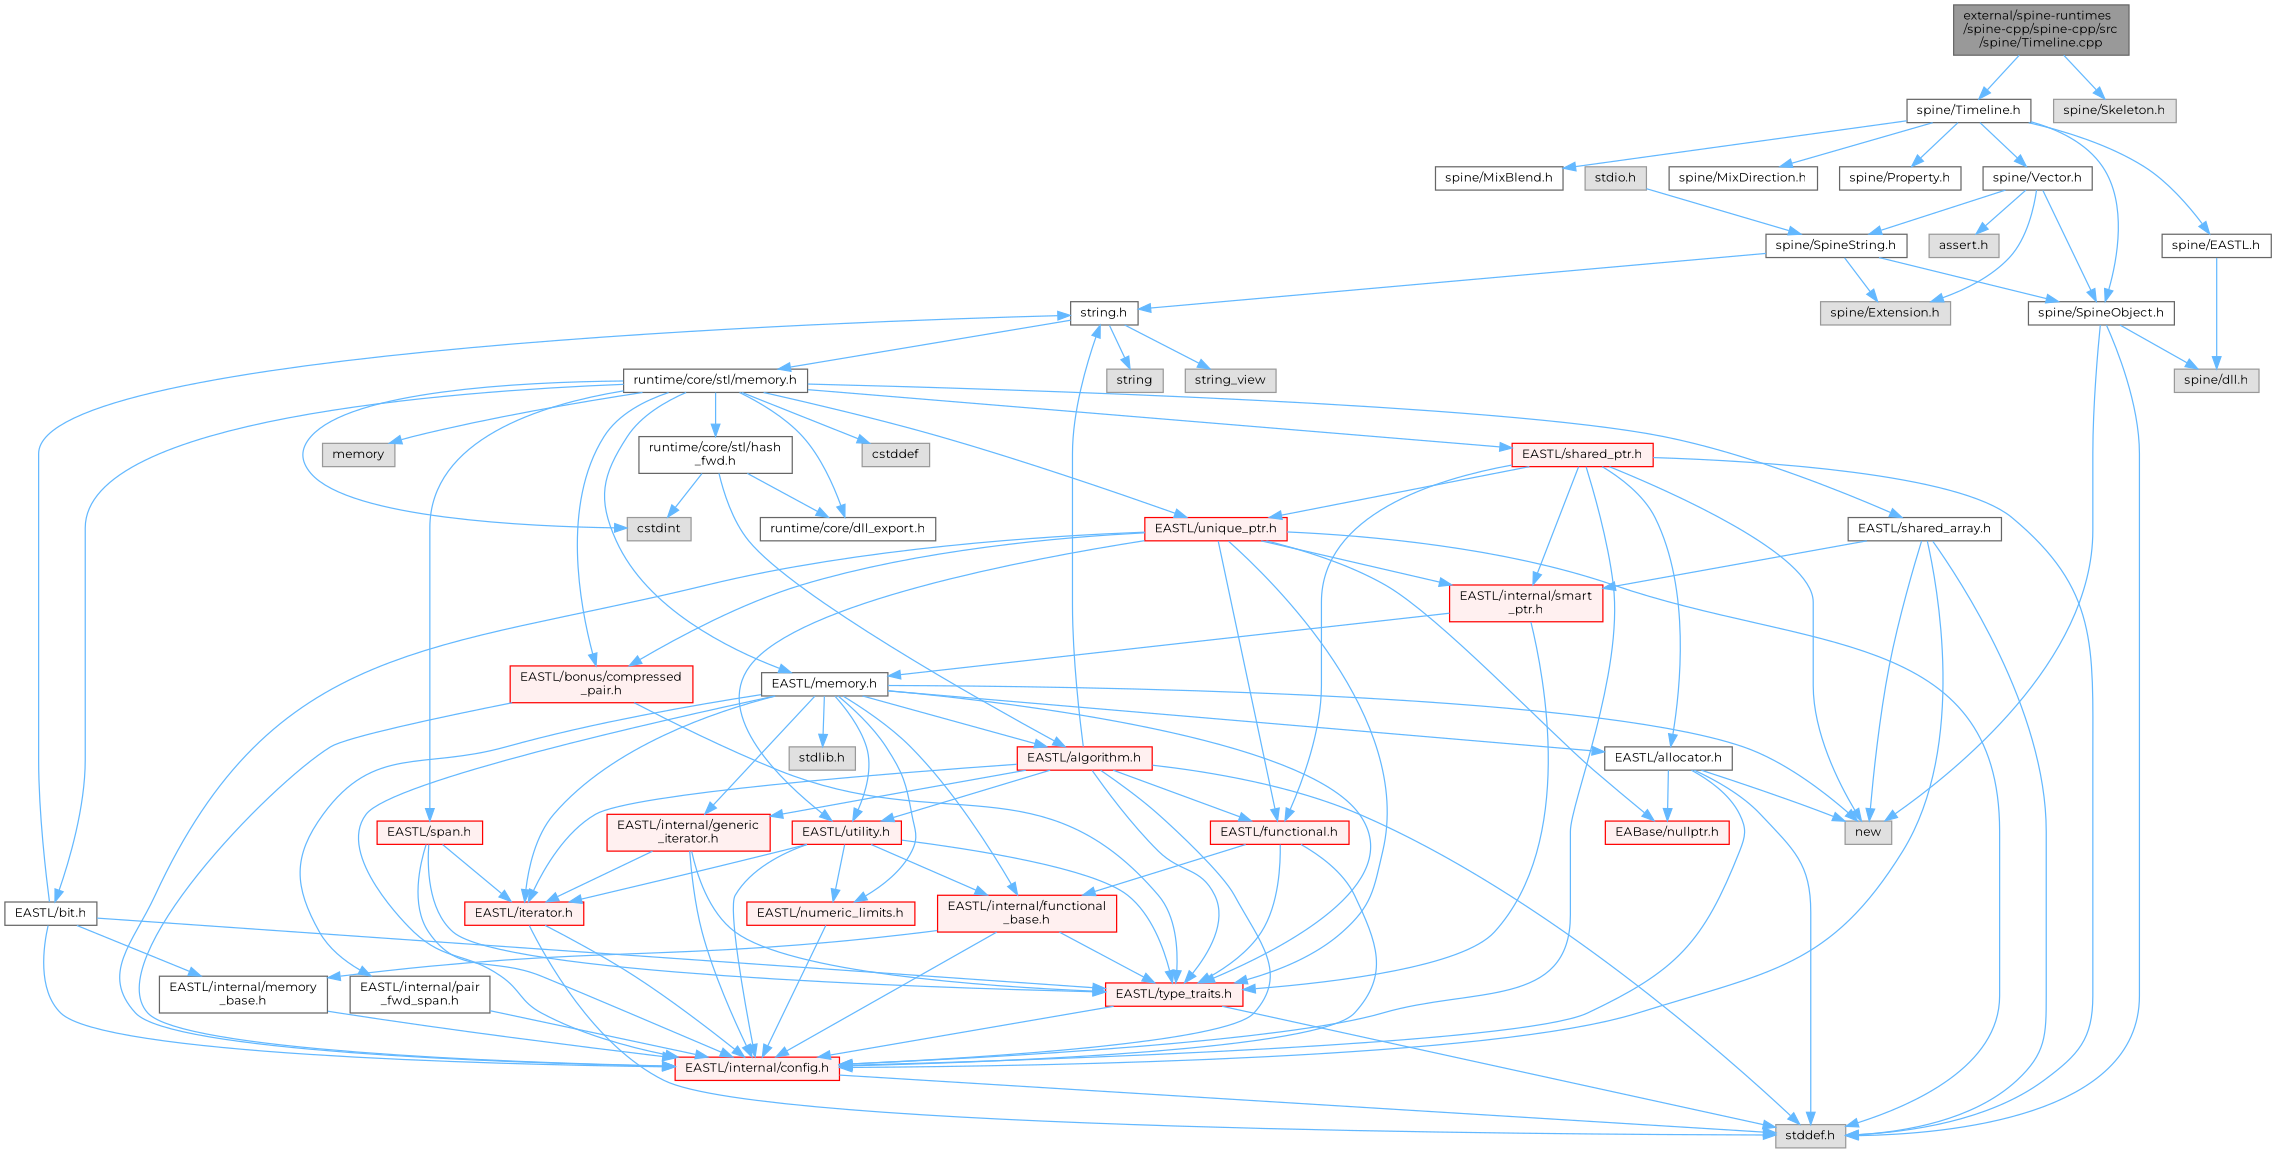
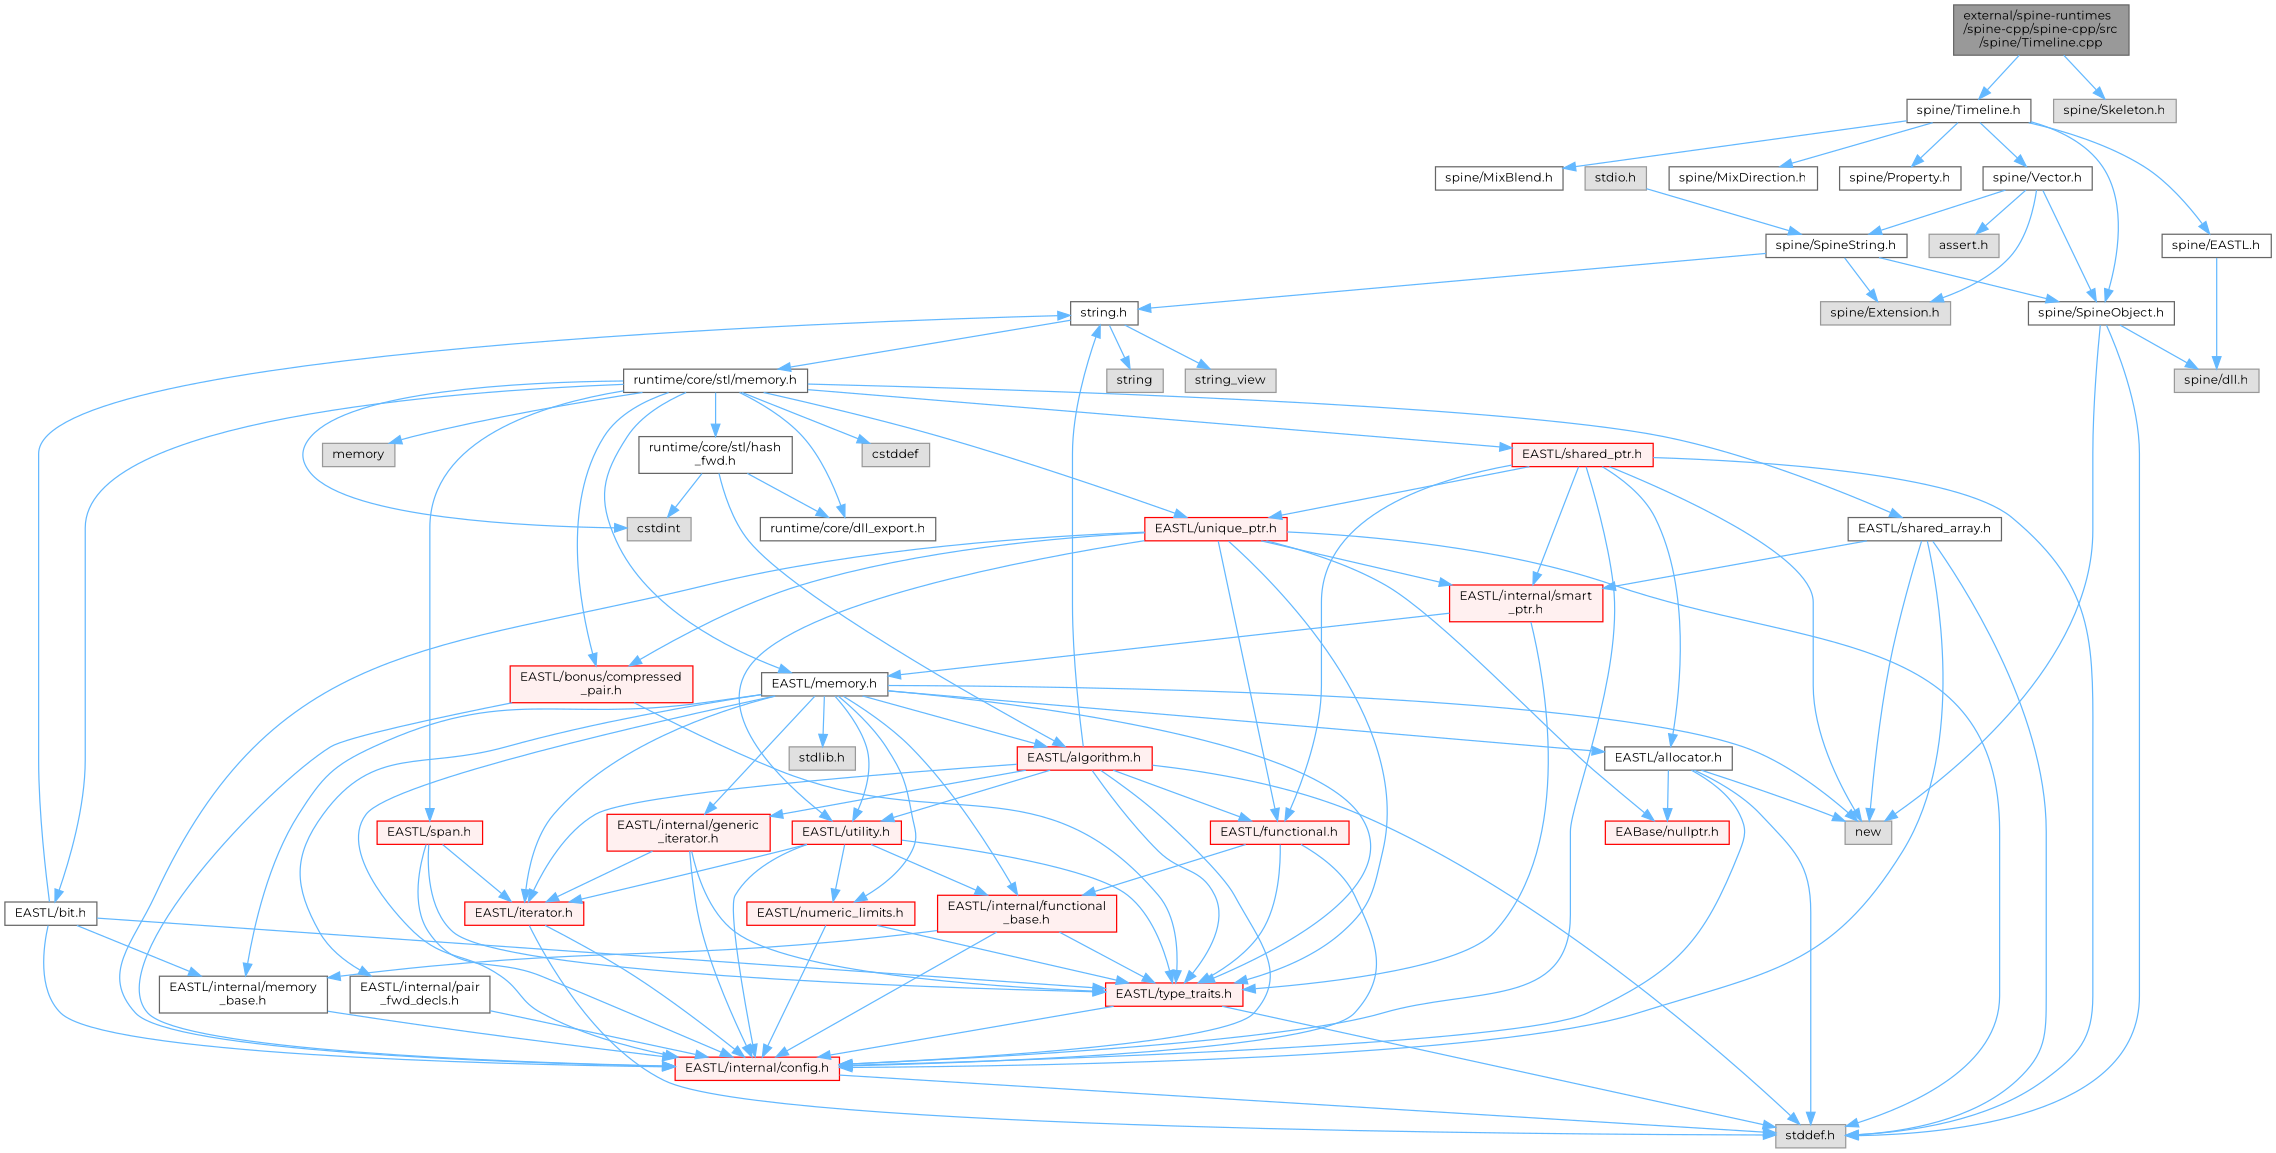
none -> (405, 734)
none -> (997, 953)
(420, 995) -> (420, 995)
